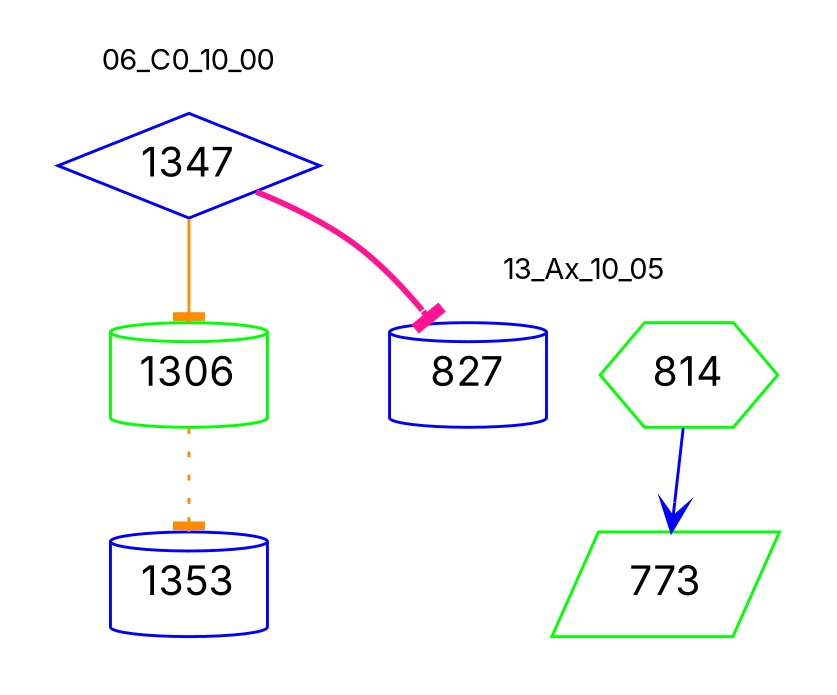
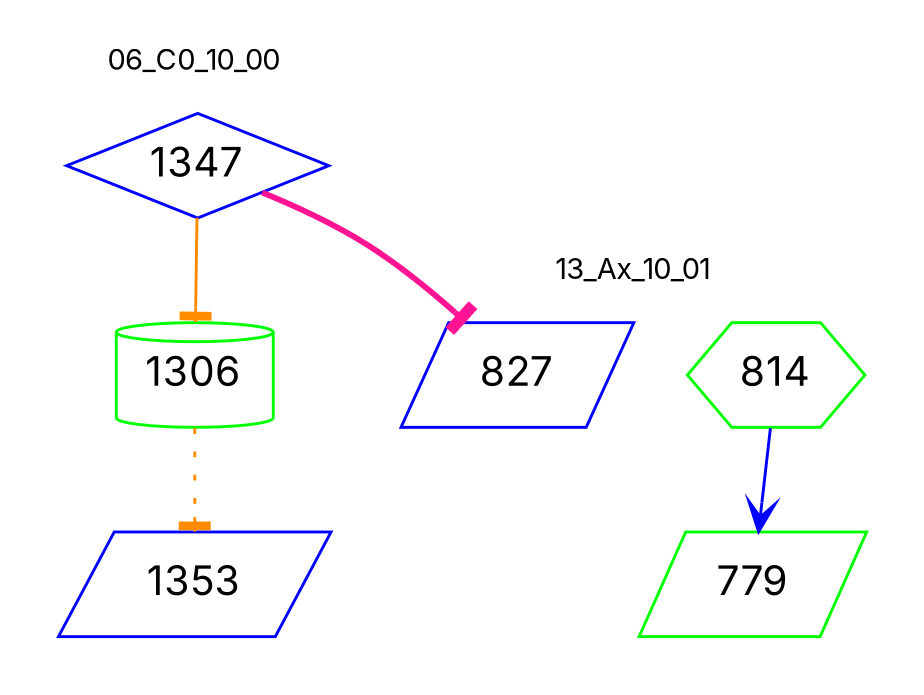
(584, 272) -> (634, 272)
(468, 375) -> (517, 375)
(189, 584) -> (195, 584)
(666, 584) -> (753, 584)
